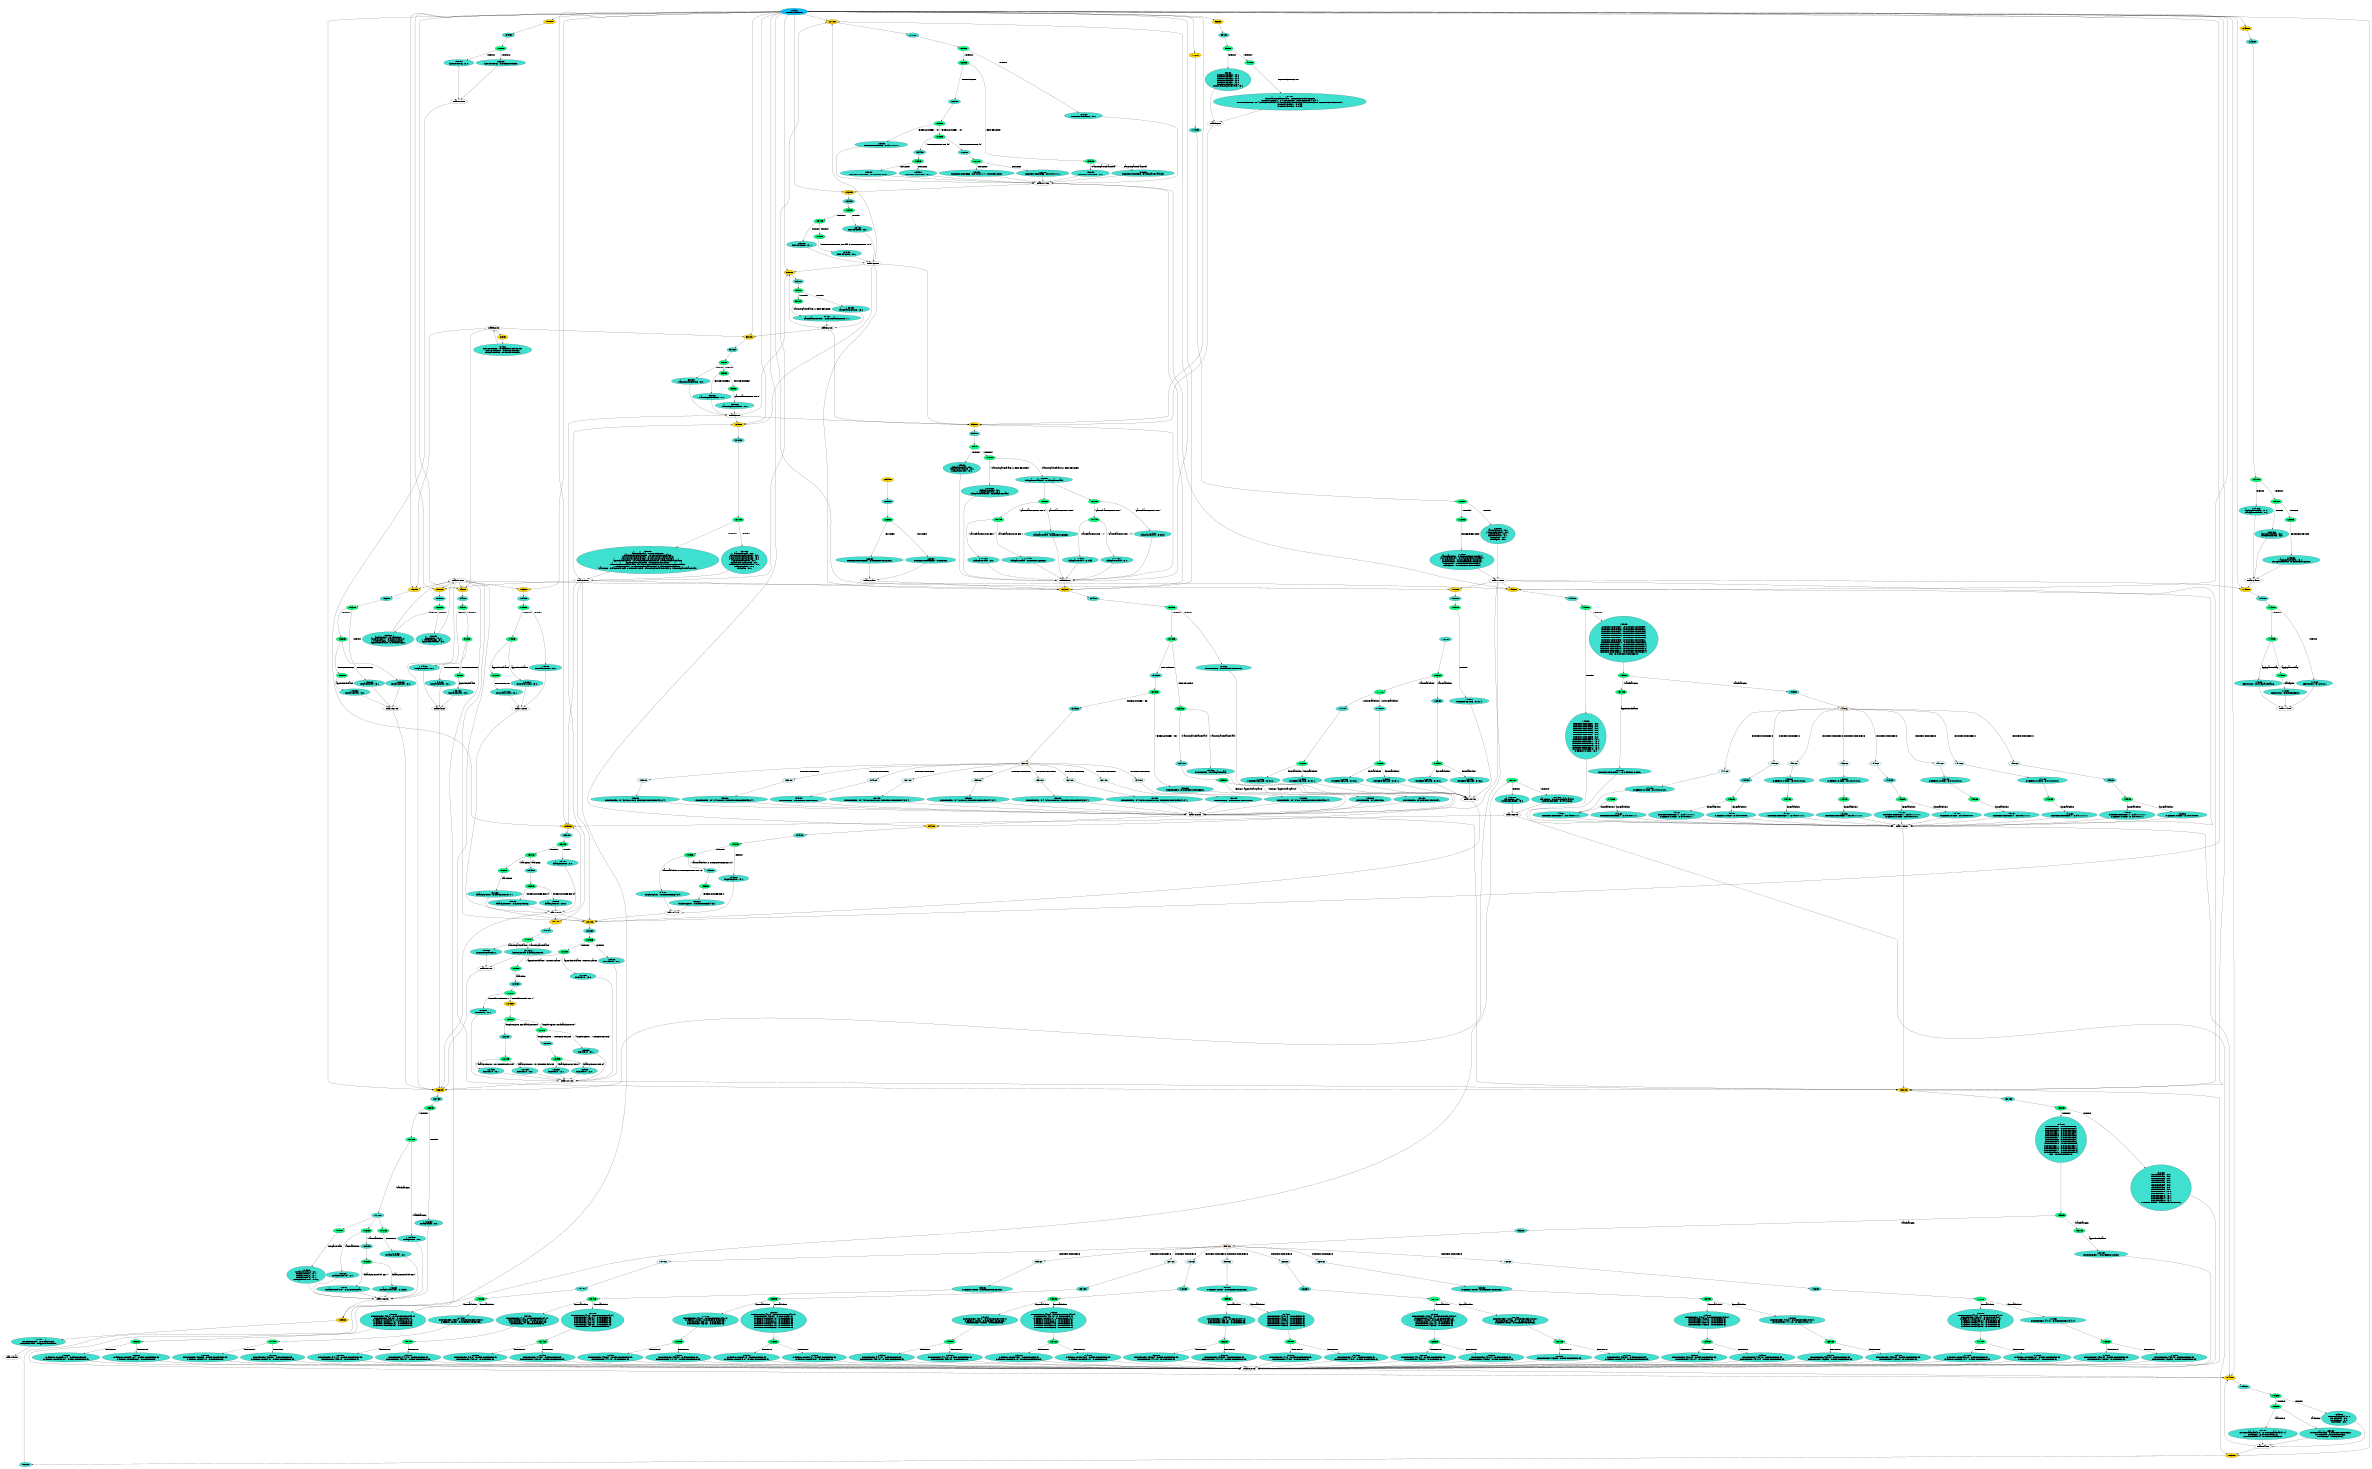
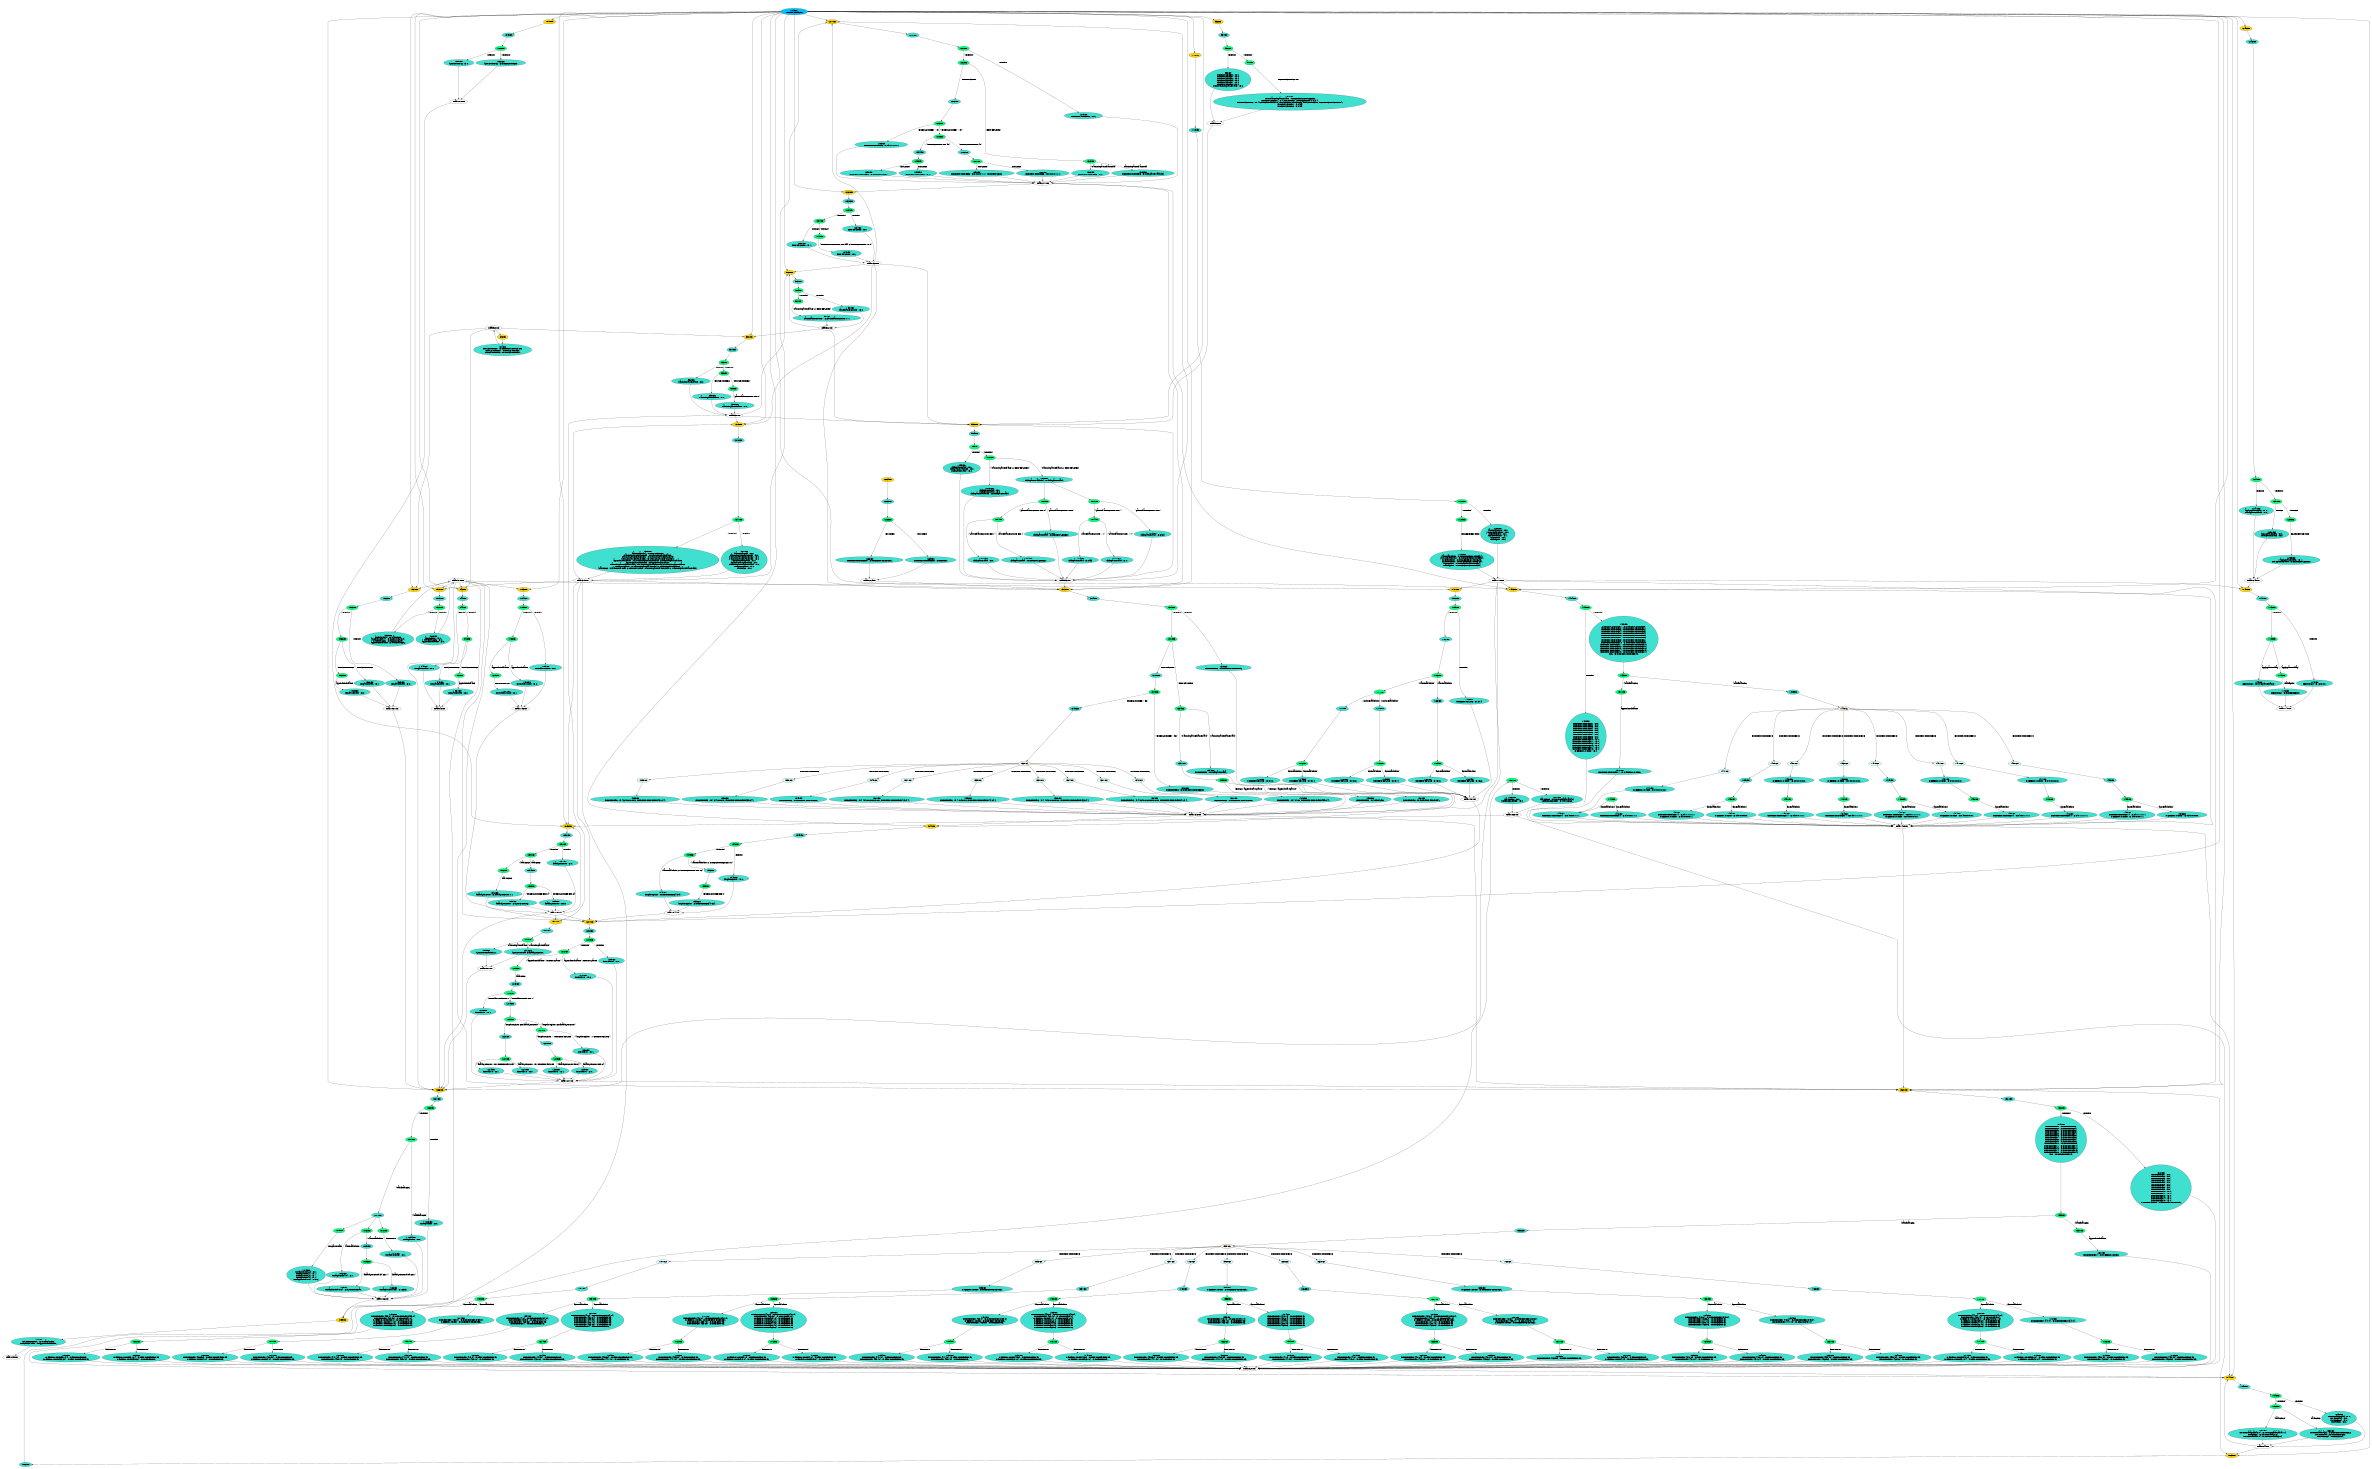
none -> (1445, 621)
(510, 1004) -> (510, 1004)
